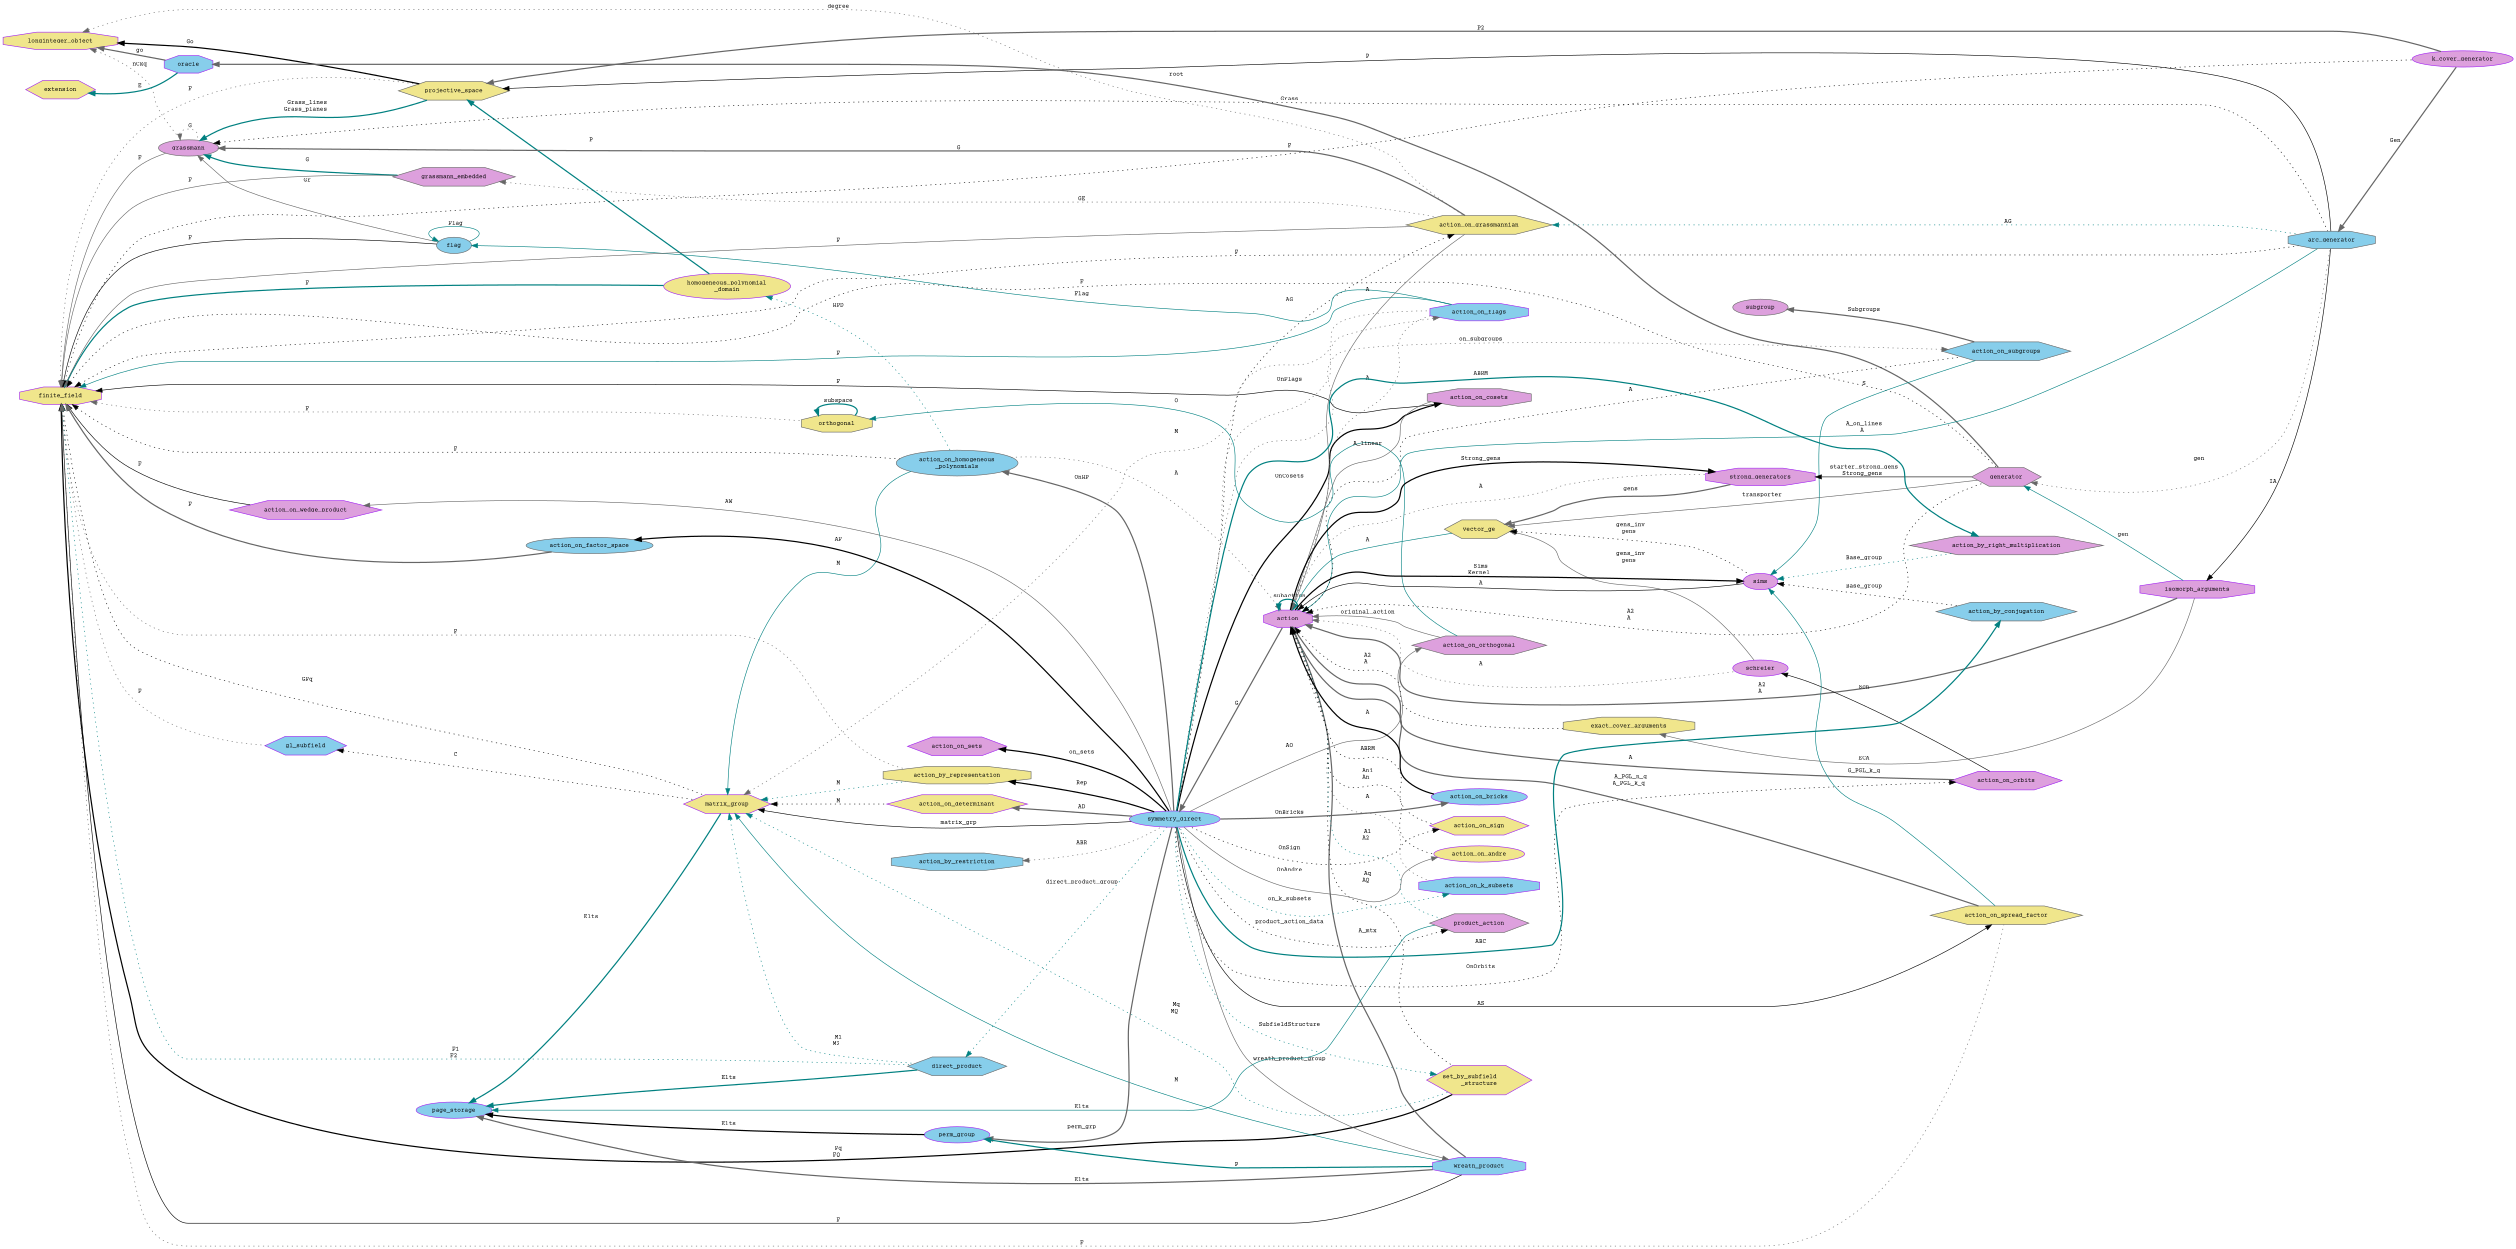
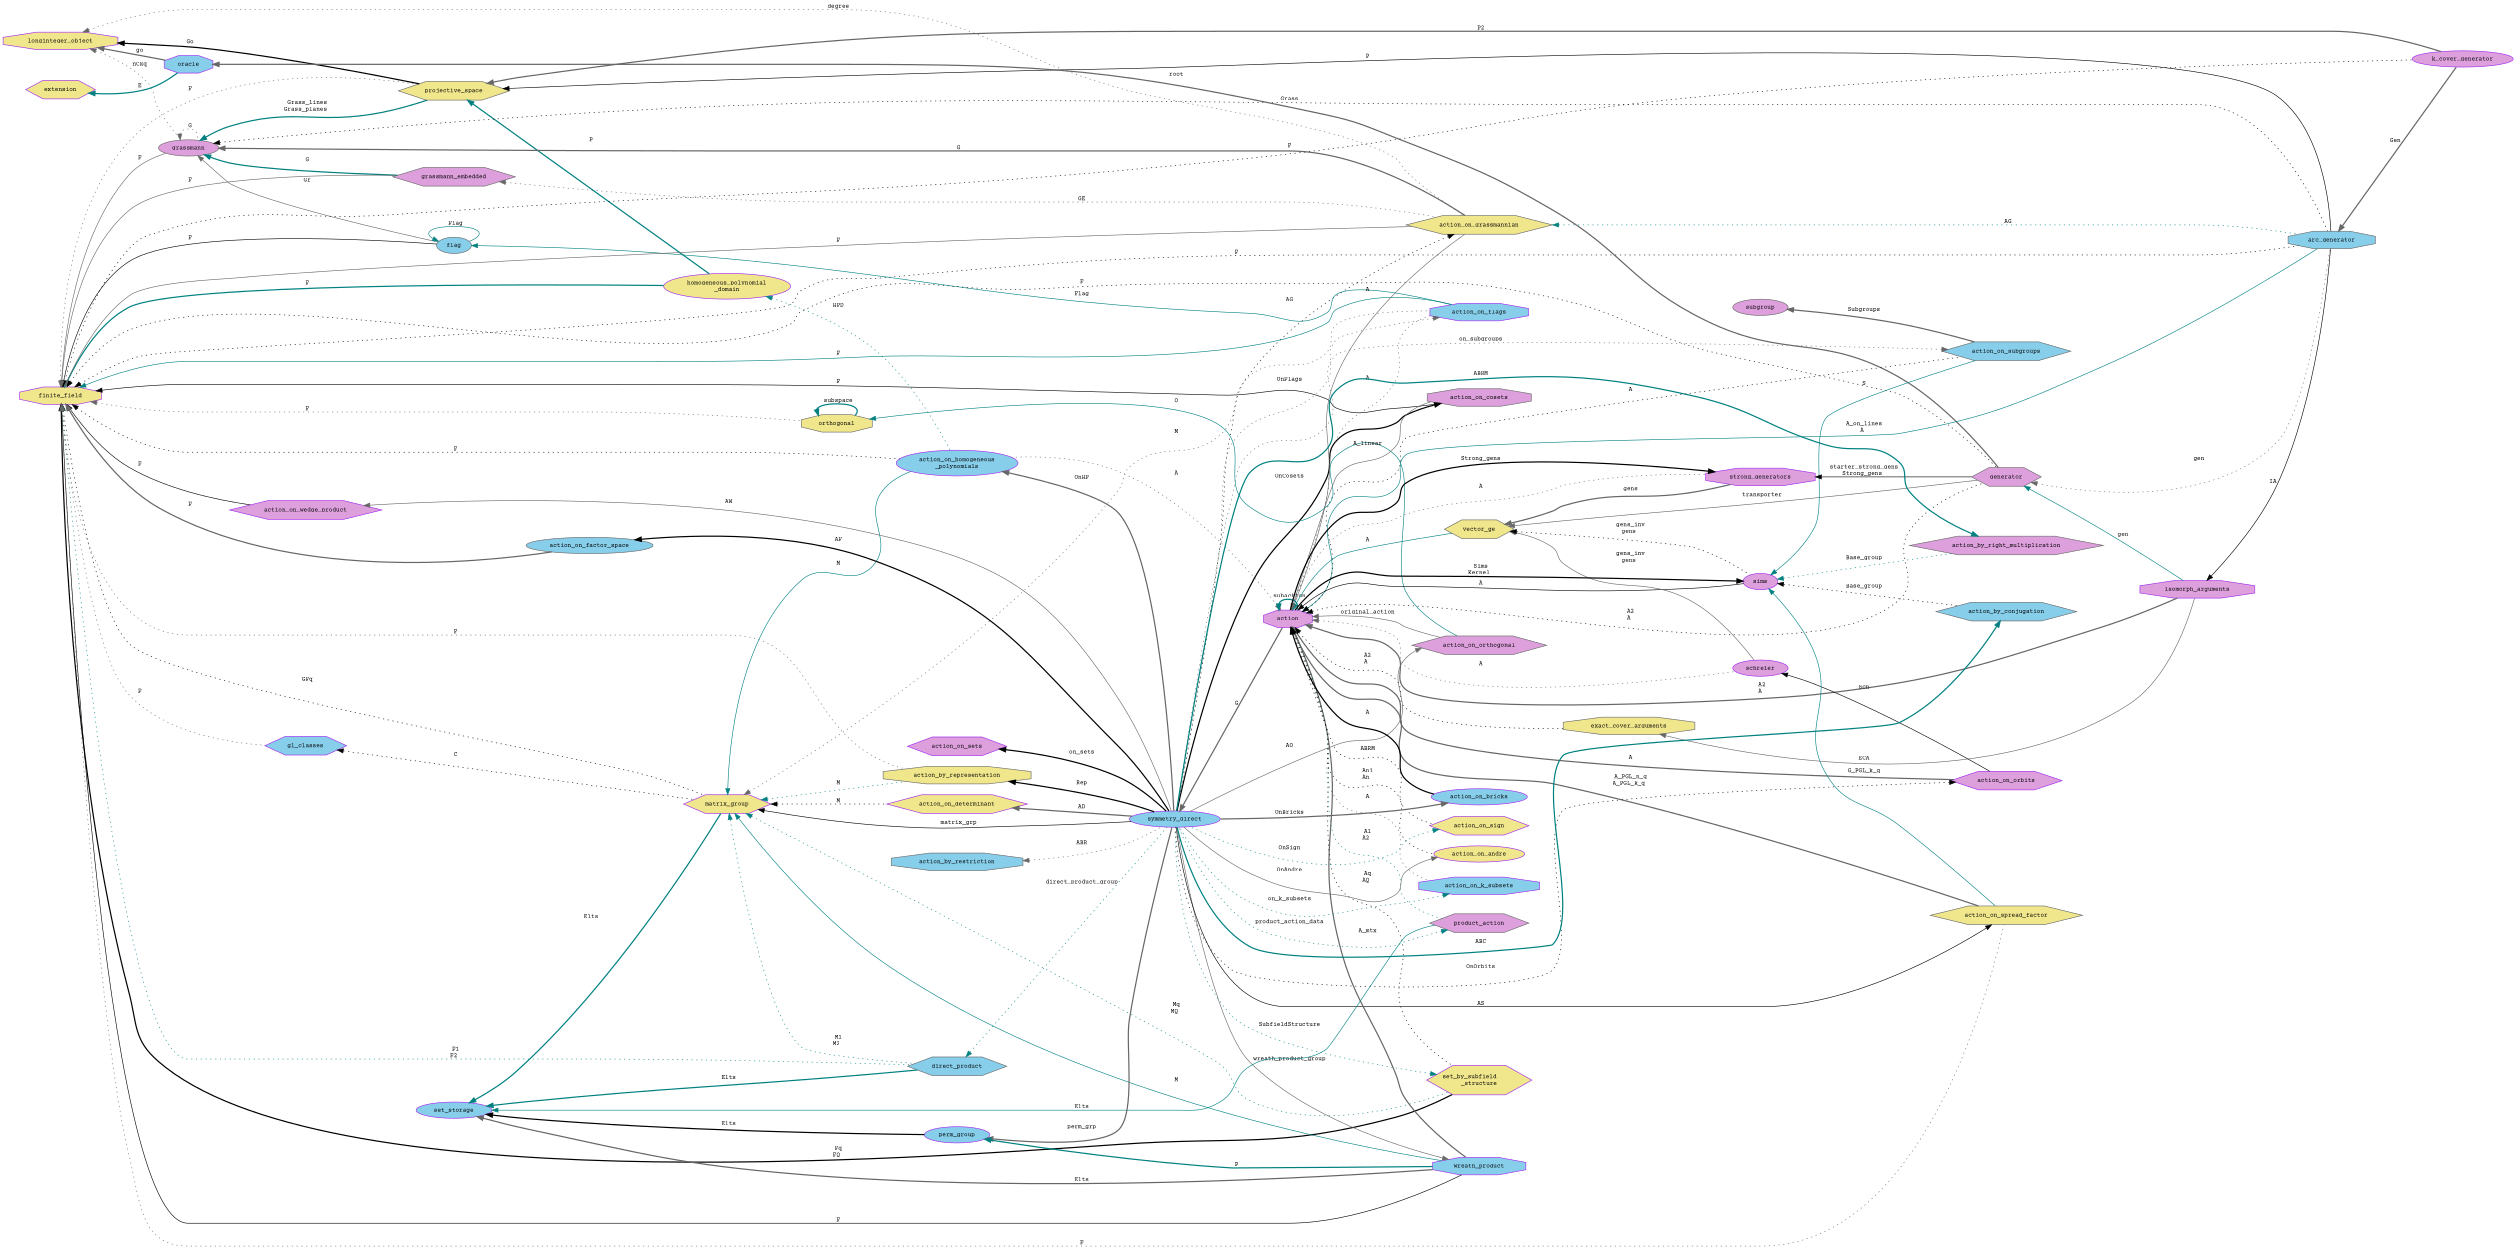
(957, 463) -> (957, 463)
(306, 746) -> (306, 746)
(1313, 864) -> (1313, 864)
(1285, 938) -> (1285, 938)
(454, 1110) -> (454, 1110)
